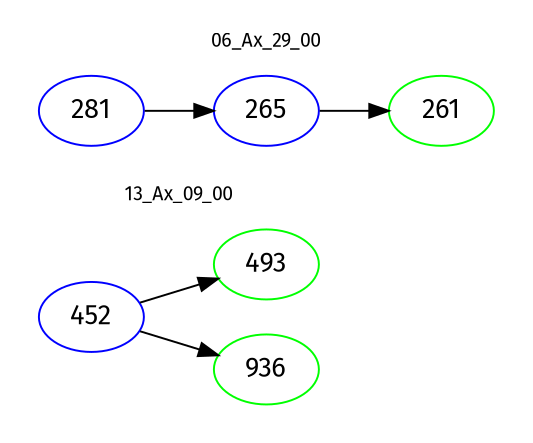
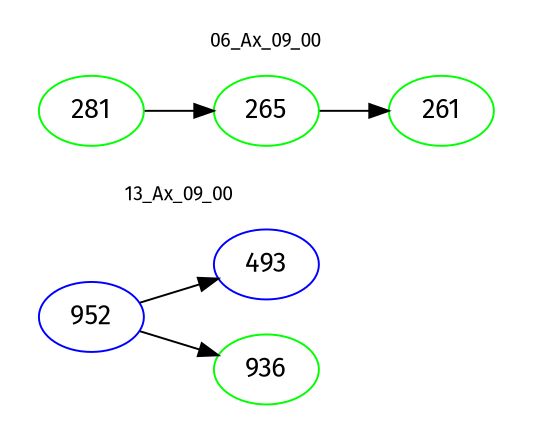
(266, 42) -> (266, 42)
(91, 111) -> (91, 111)
(266, 111) -> (266, 111)
(266, 264) -> (266, 264)
(91, 317) -> (91, 317)
